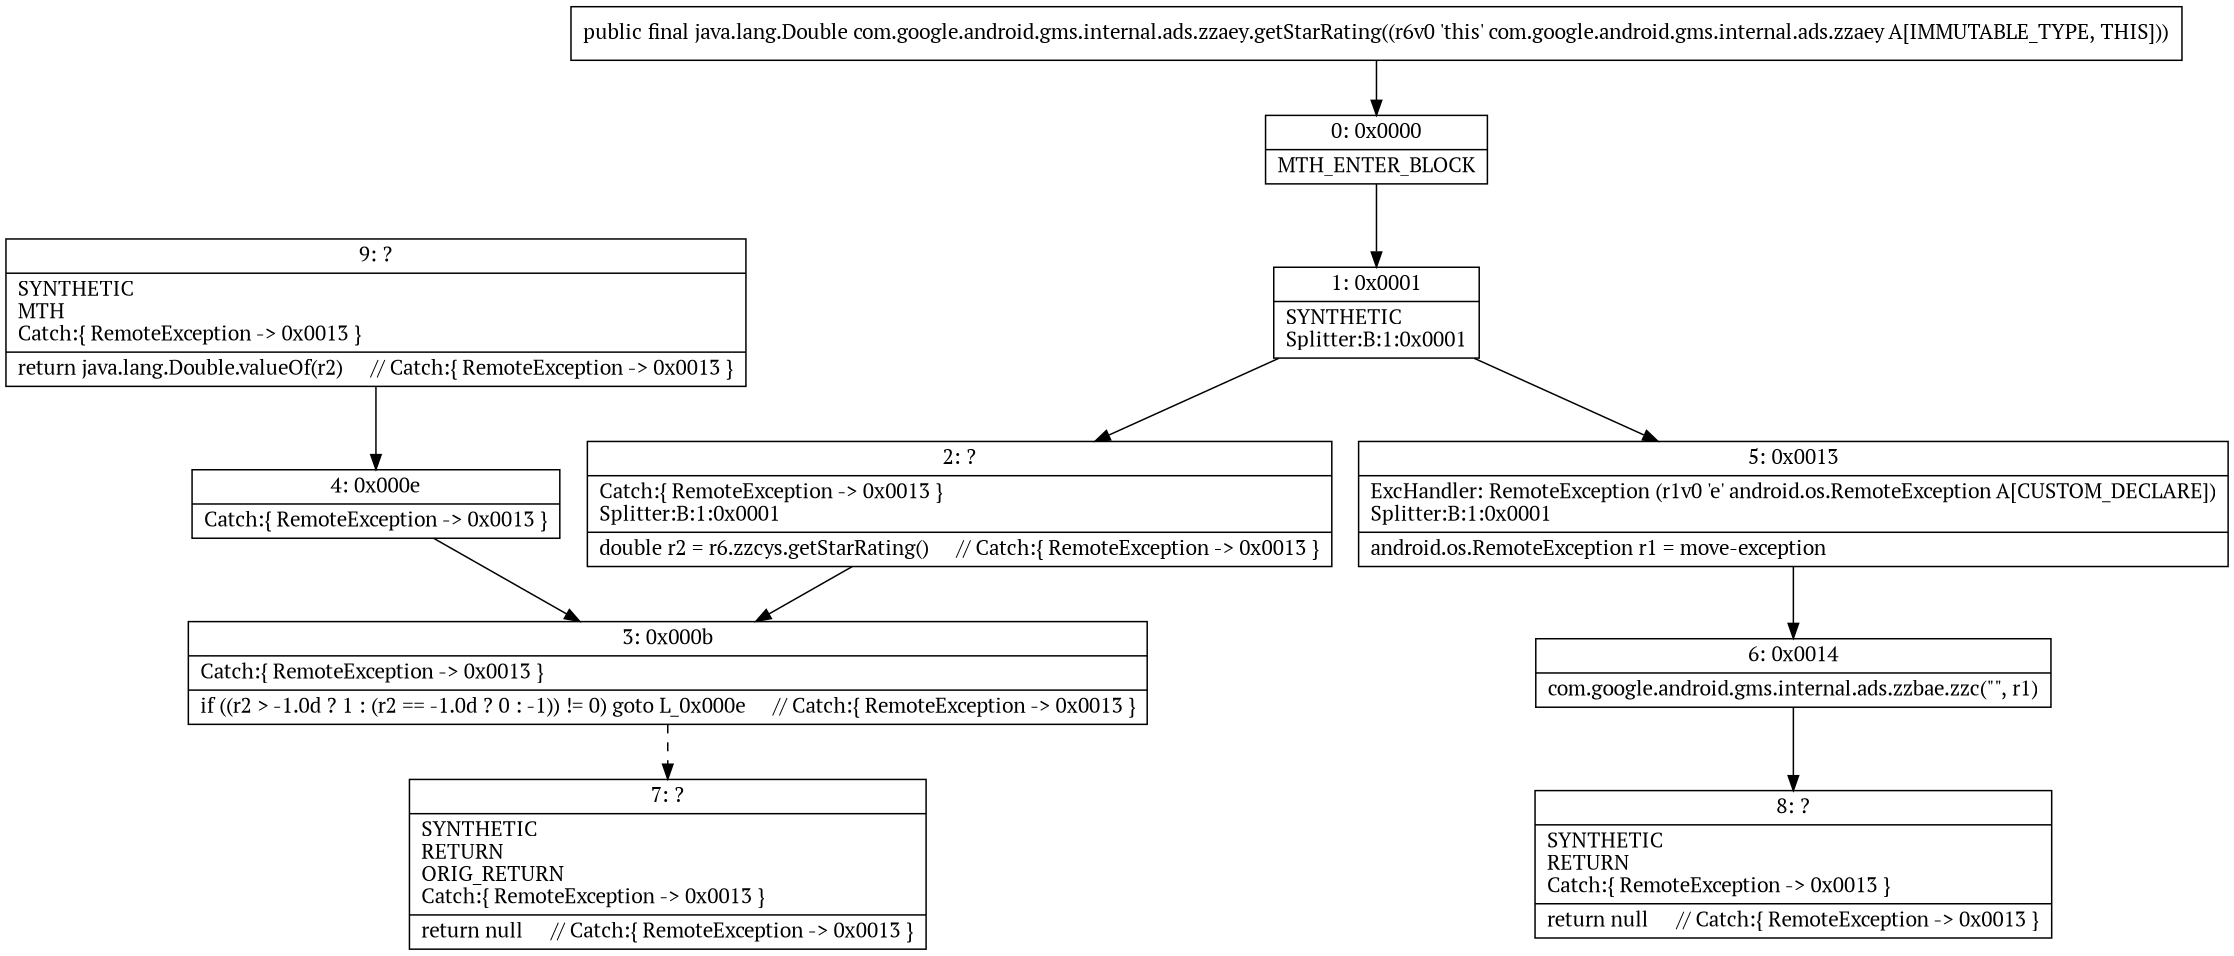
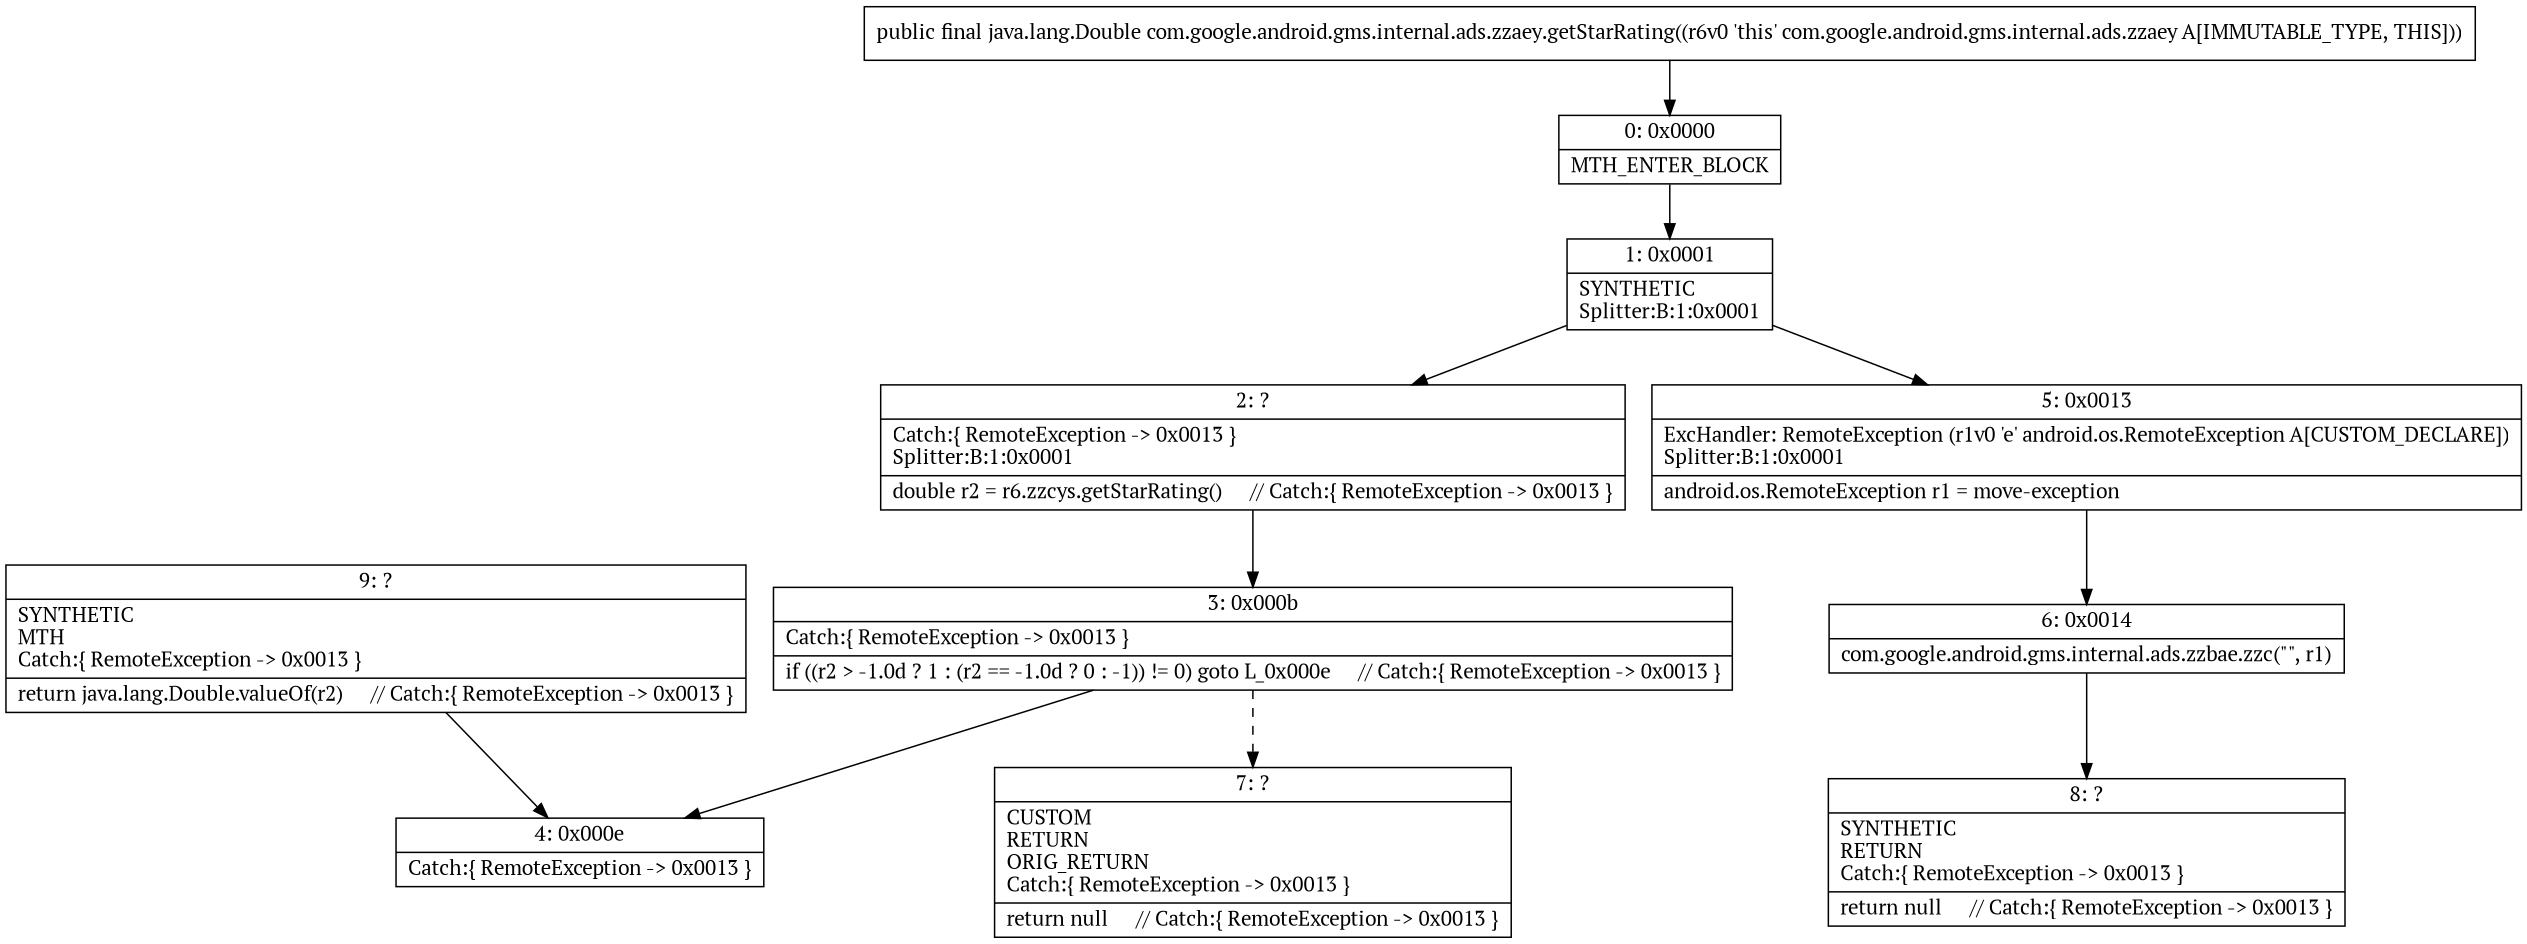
(500, 576) -> (896, 752)
(480, 830) -> (1050, 818)
